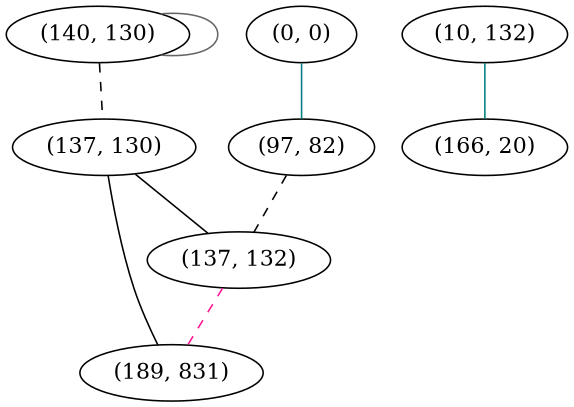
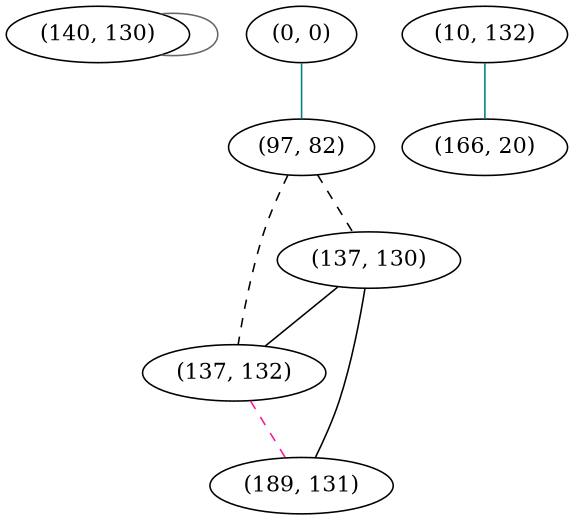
(101, 91) -> (335, 203)
(172, 373) -> (302, 486)
